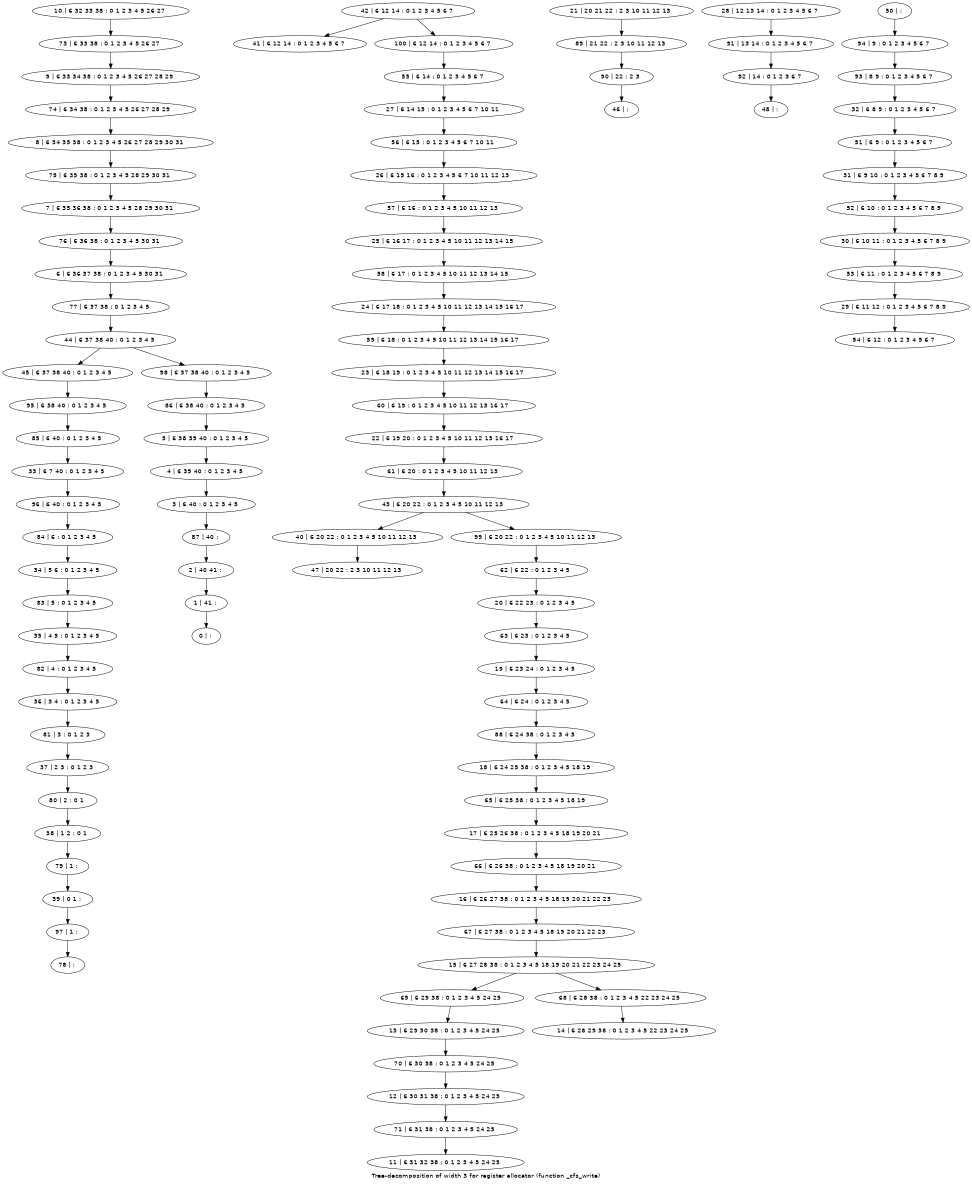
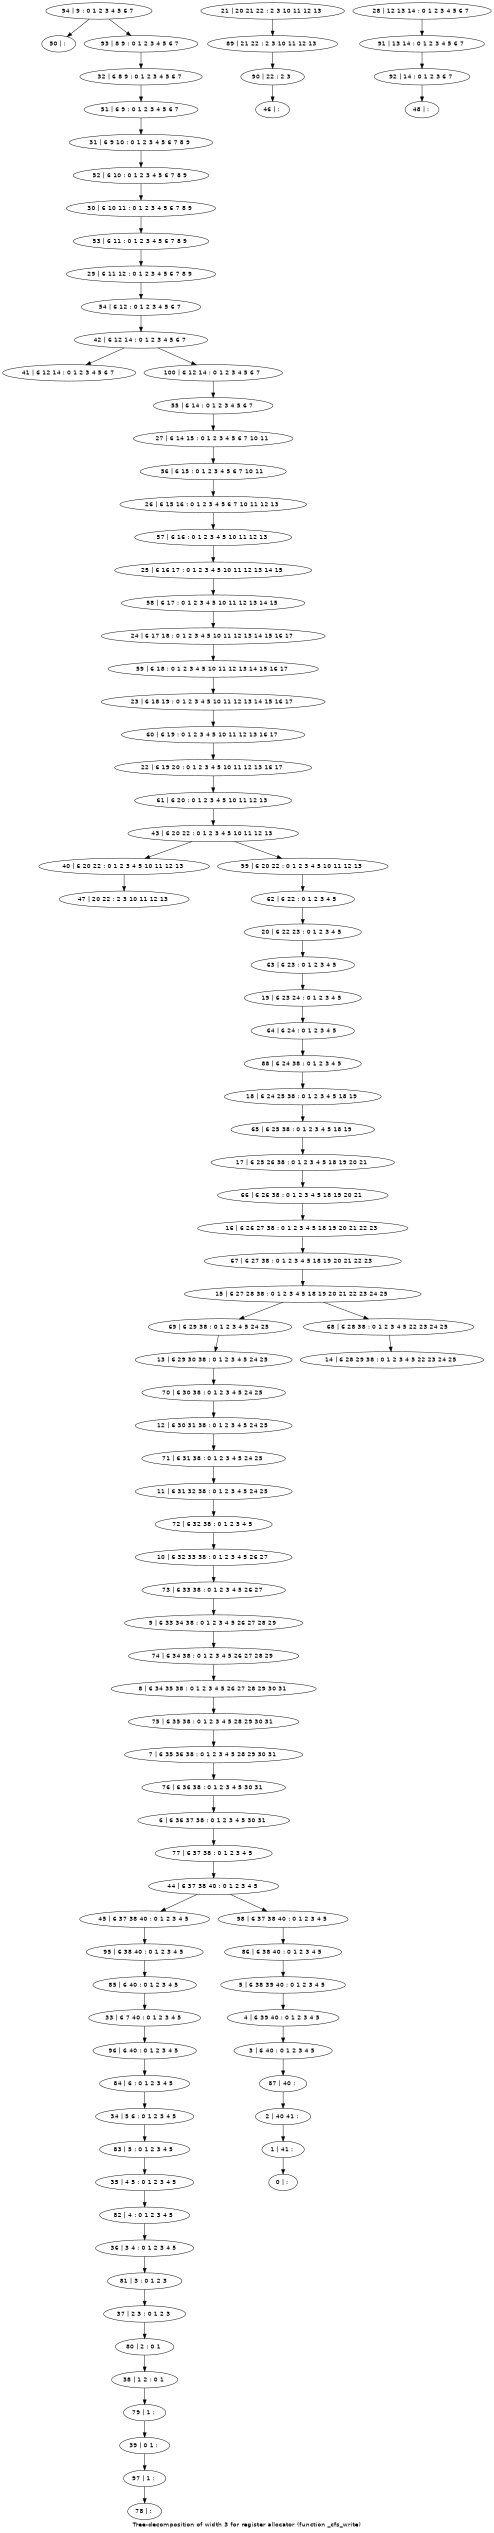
(895, 25) -> (80, 26)
none -> (141, 321)
none -> (214, 1524)
